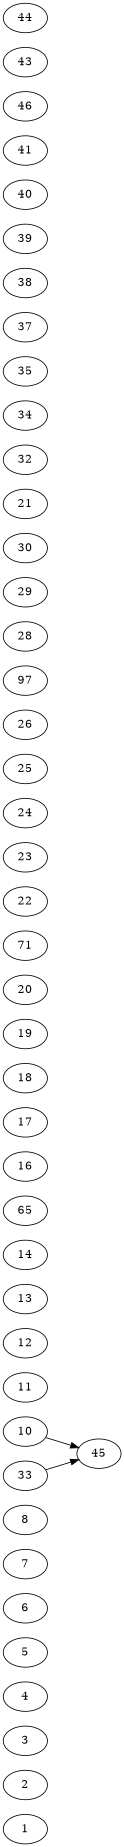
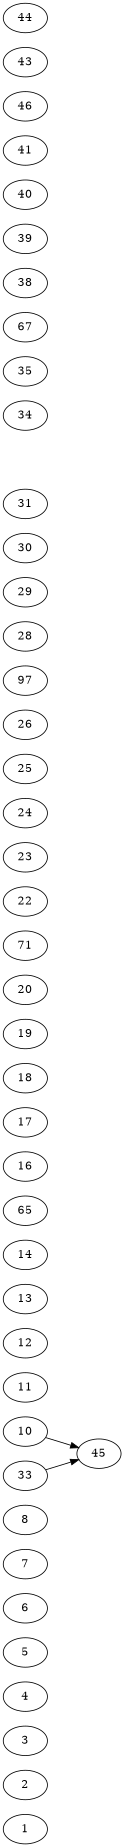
(25, 327) -> (25, 327)
(25, 460) -> none
(25, 504) -> (25, 504)
